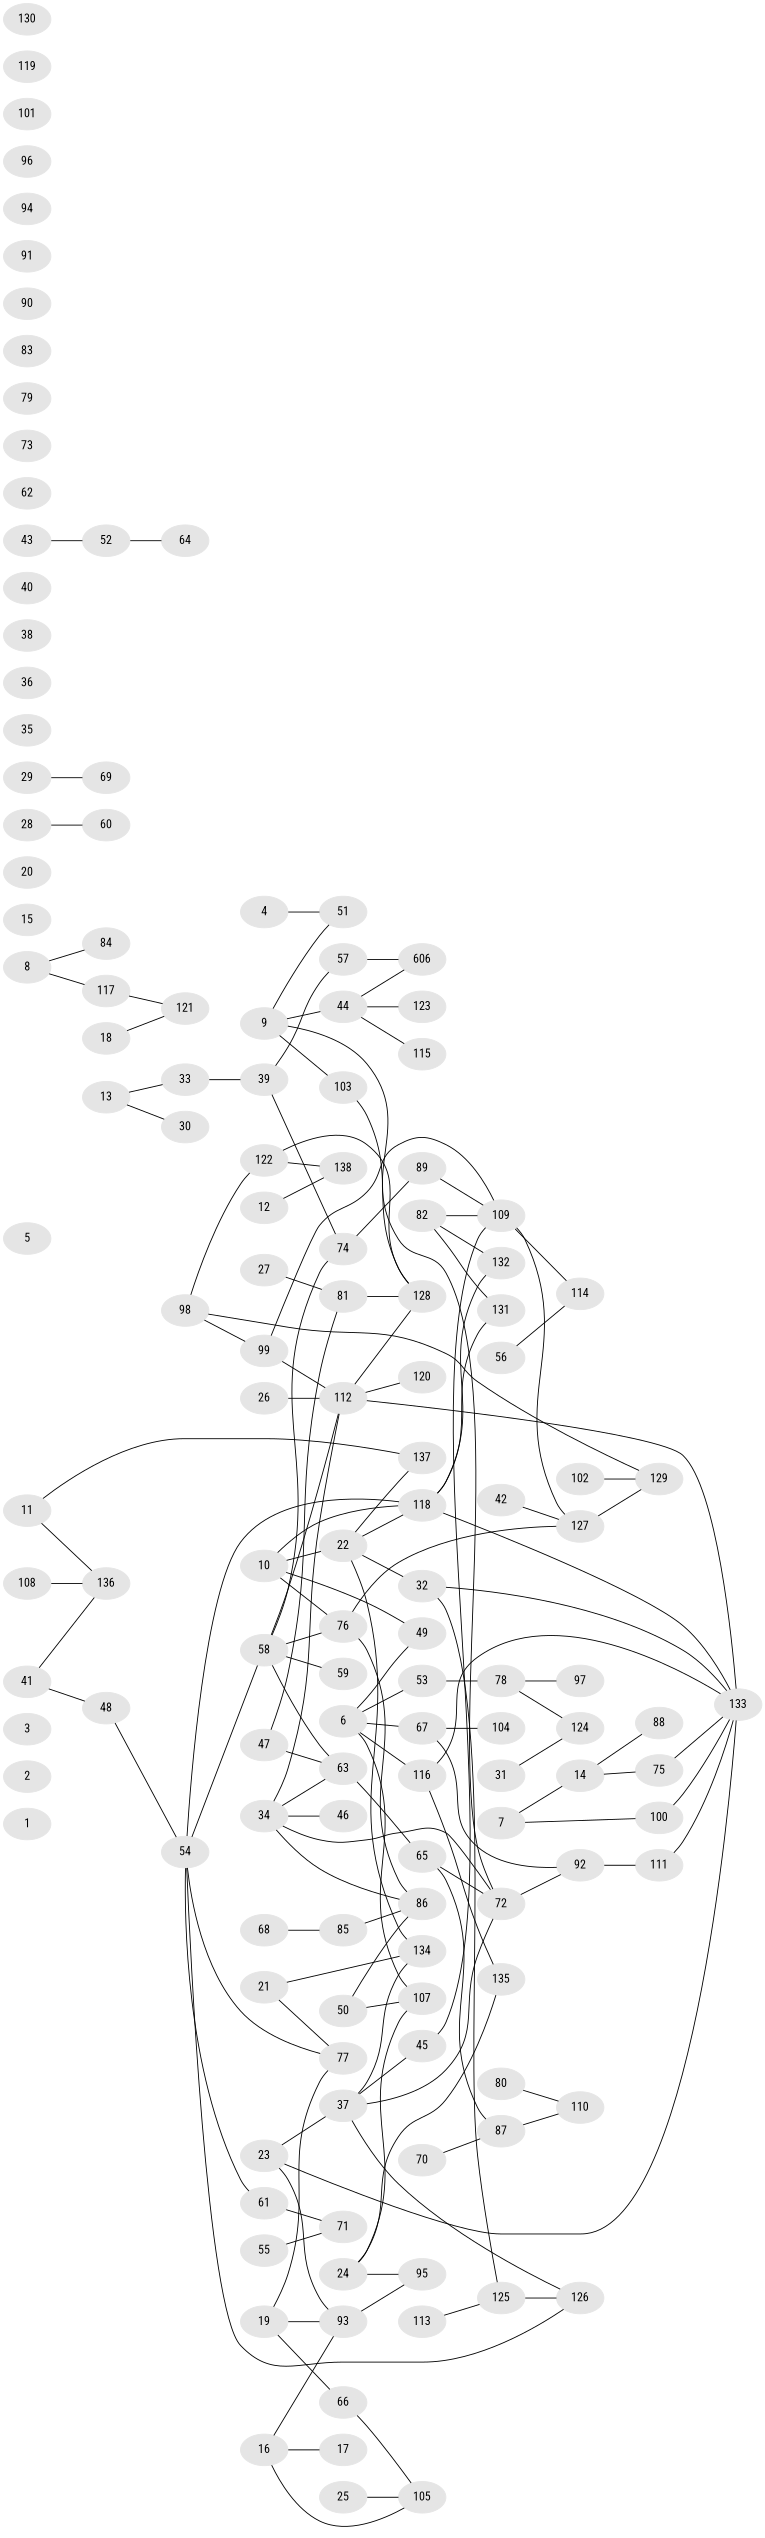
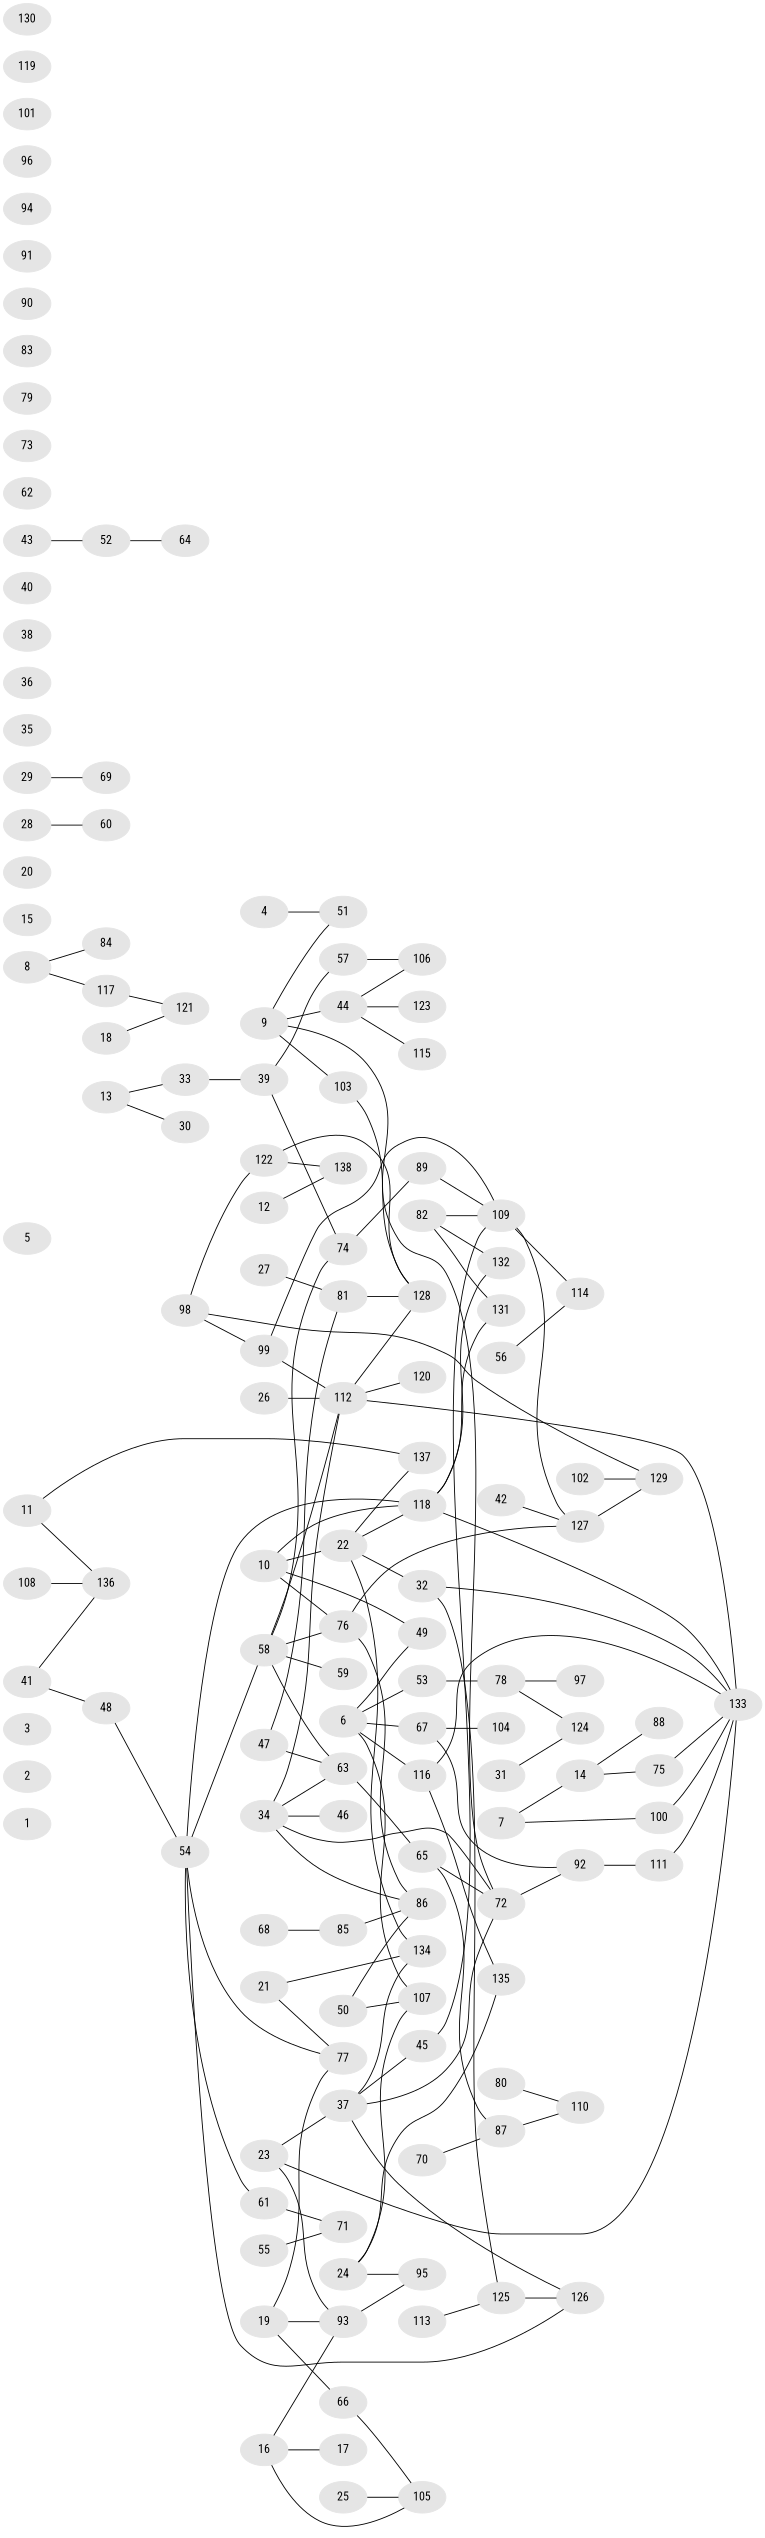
(422, 959) -> (422, 959)
